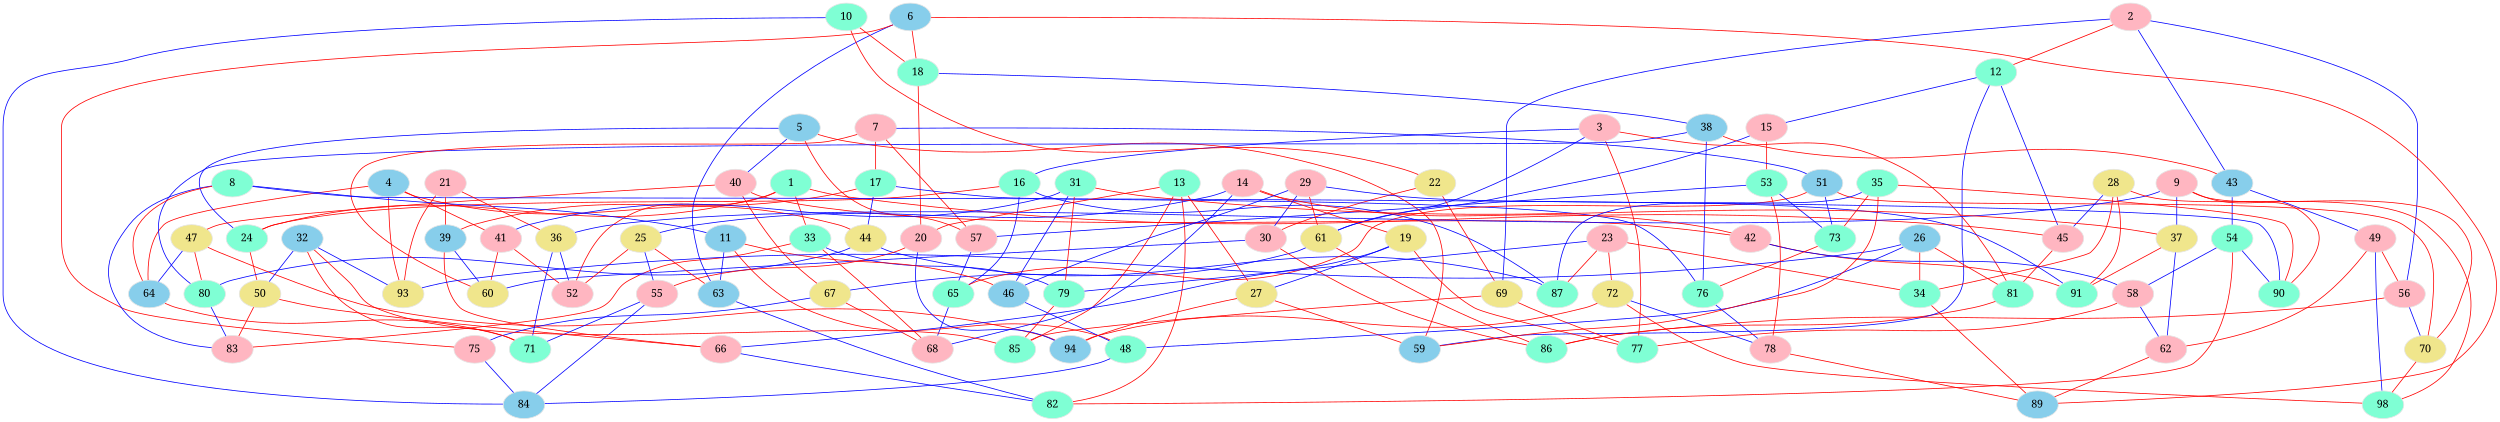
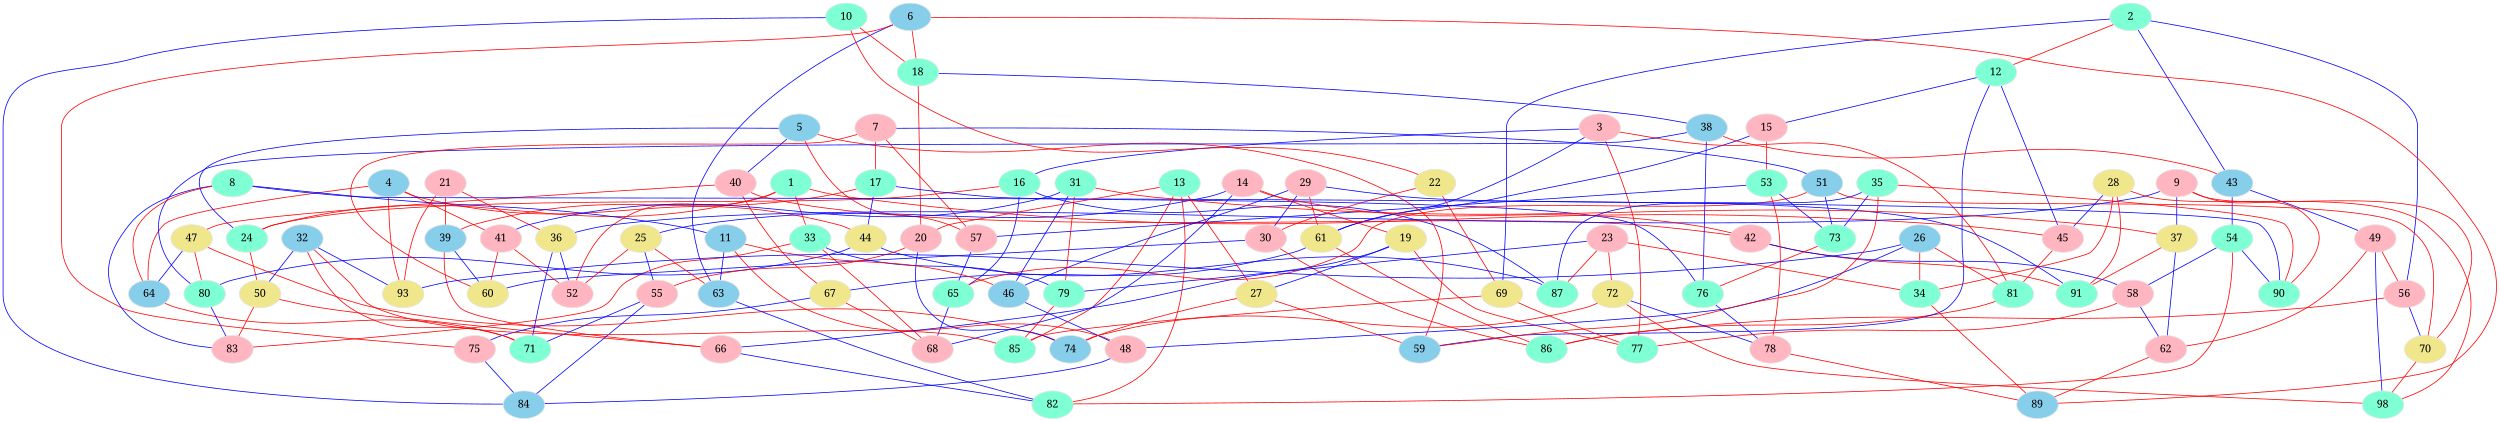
(2131, 17) -> (2131, 17)
(1856, 211) -> (1856, 211)
(1070, 349) -> (1070, 349)
(1126, 349) -> (1126, 349)
